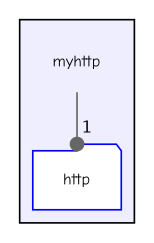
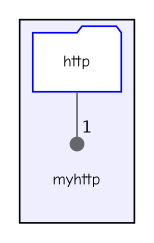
(77, 115) -> (77, 115)
